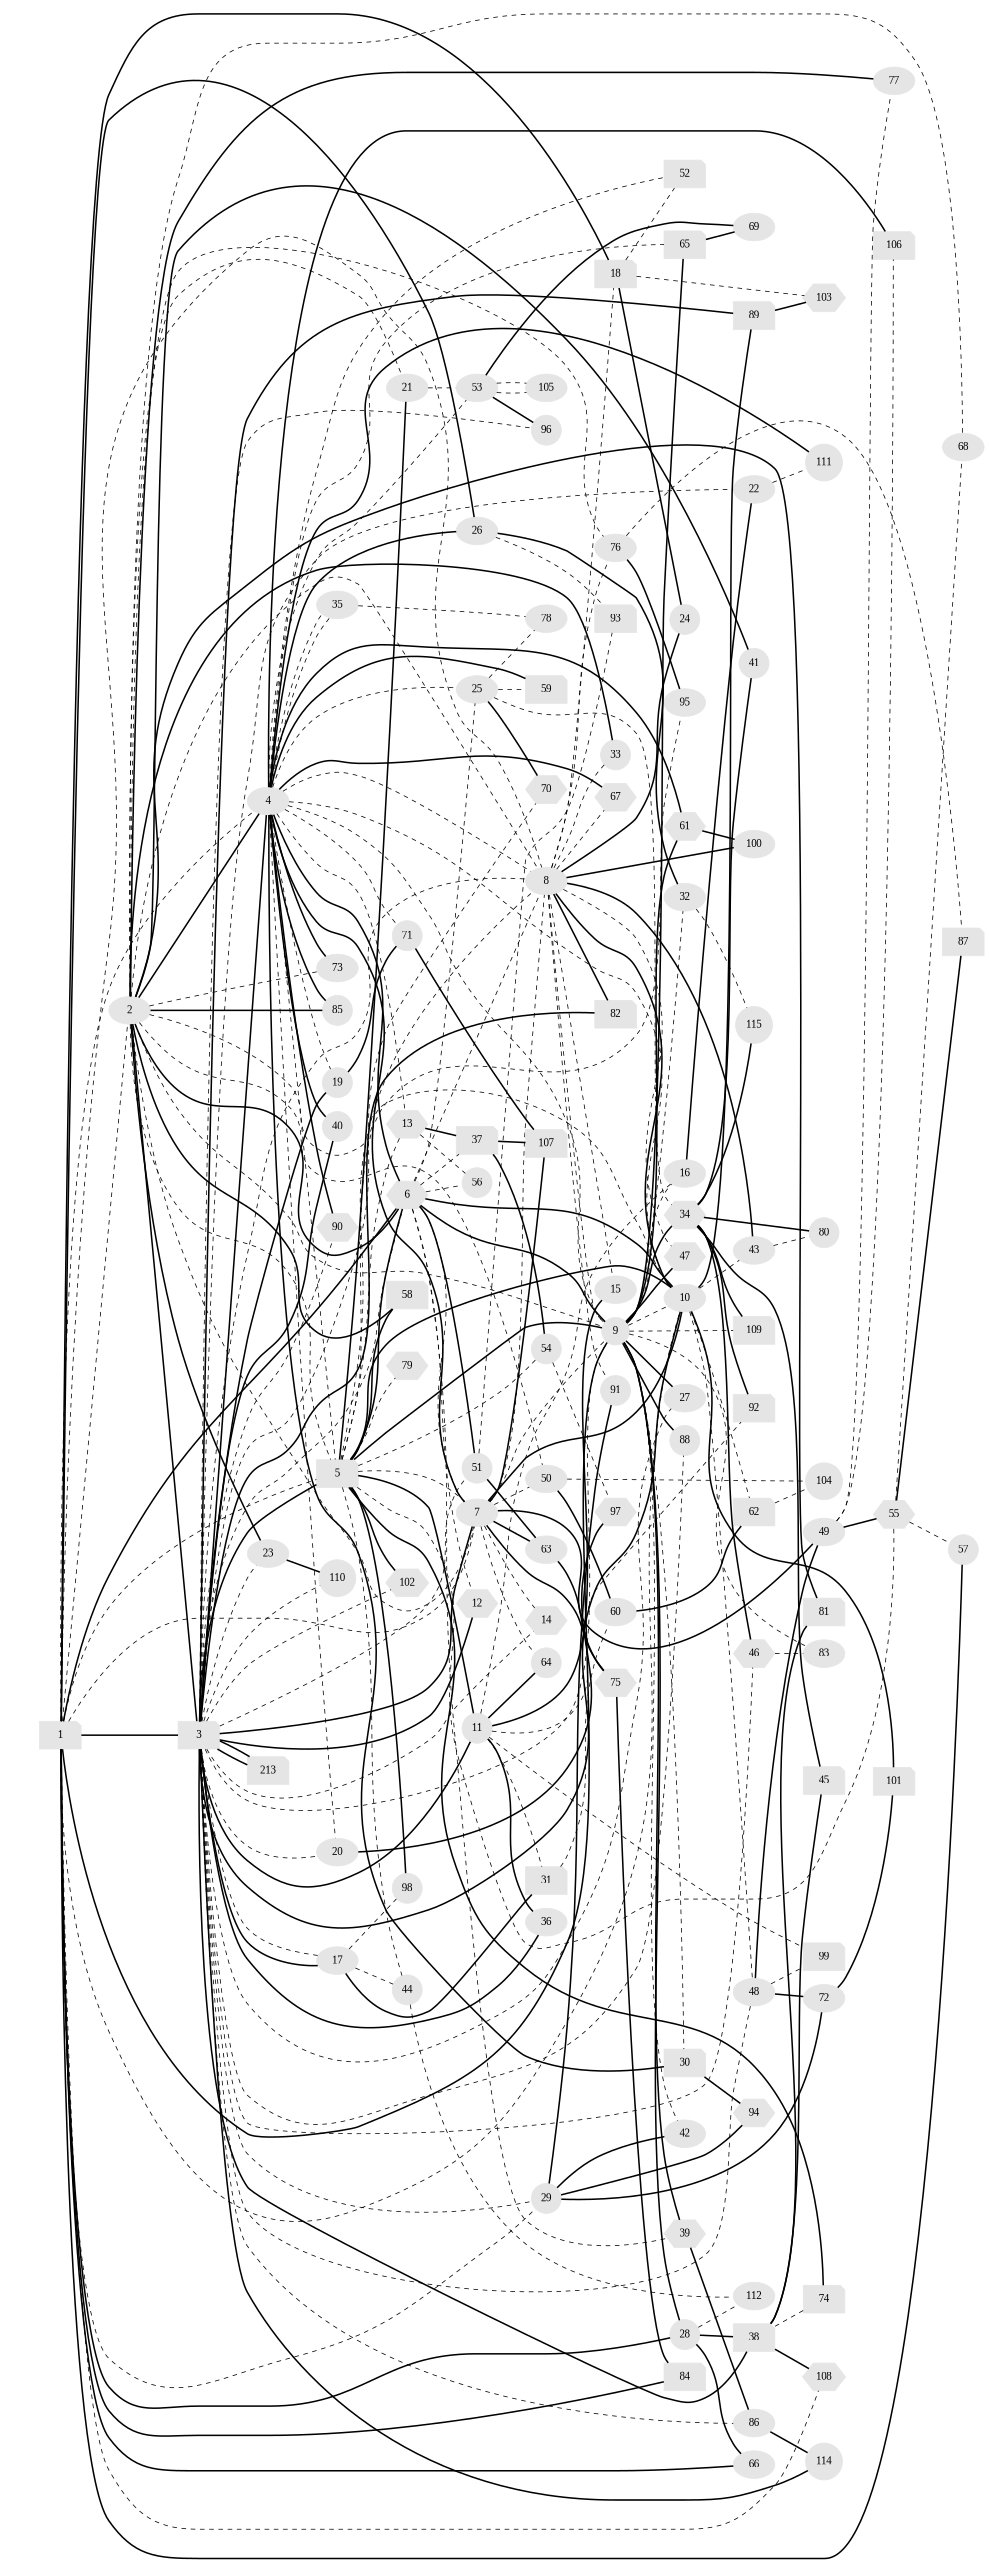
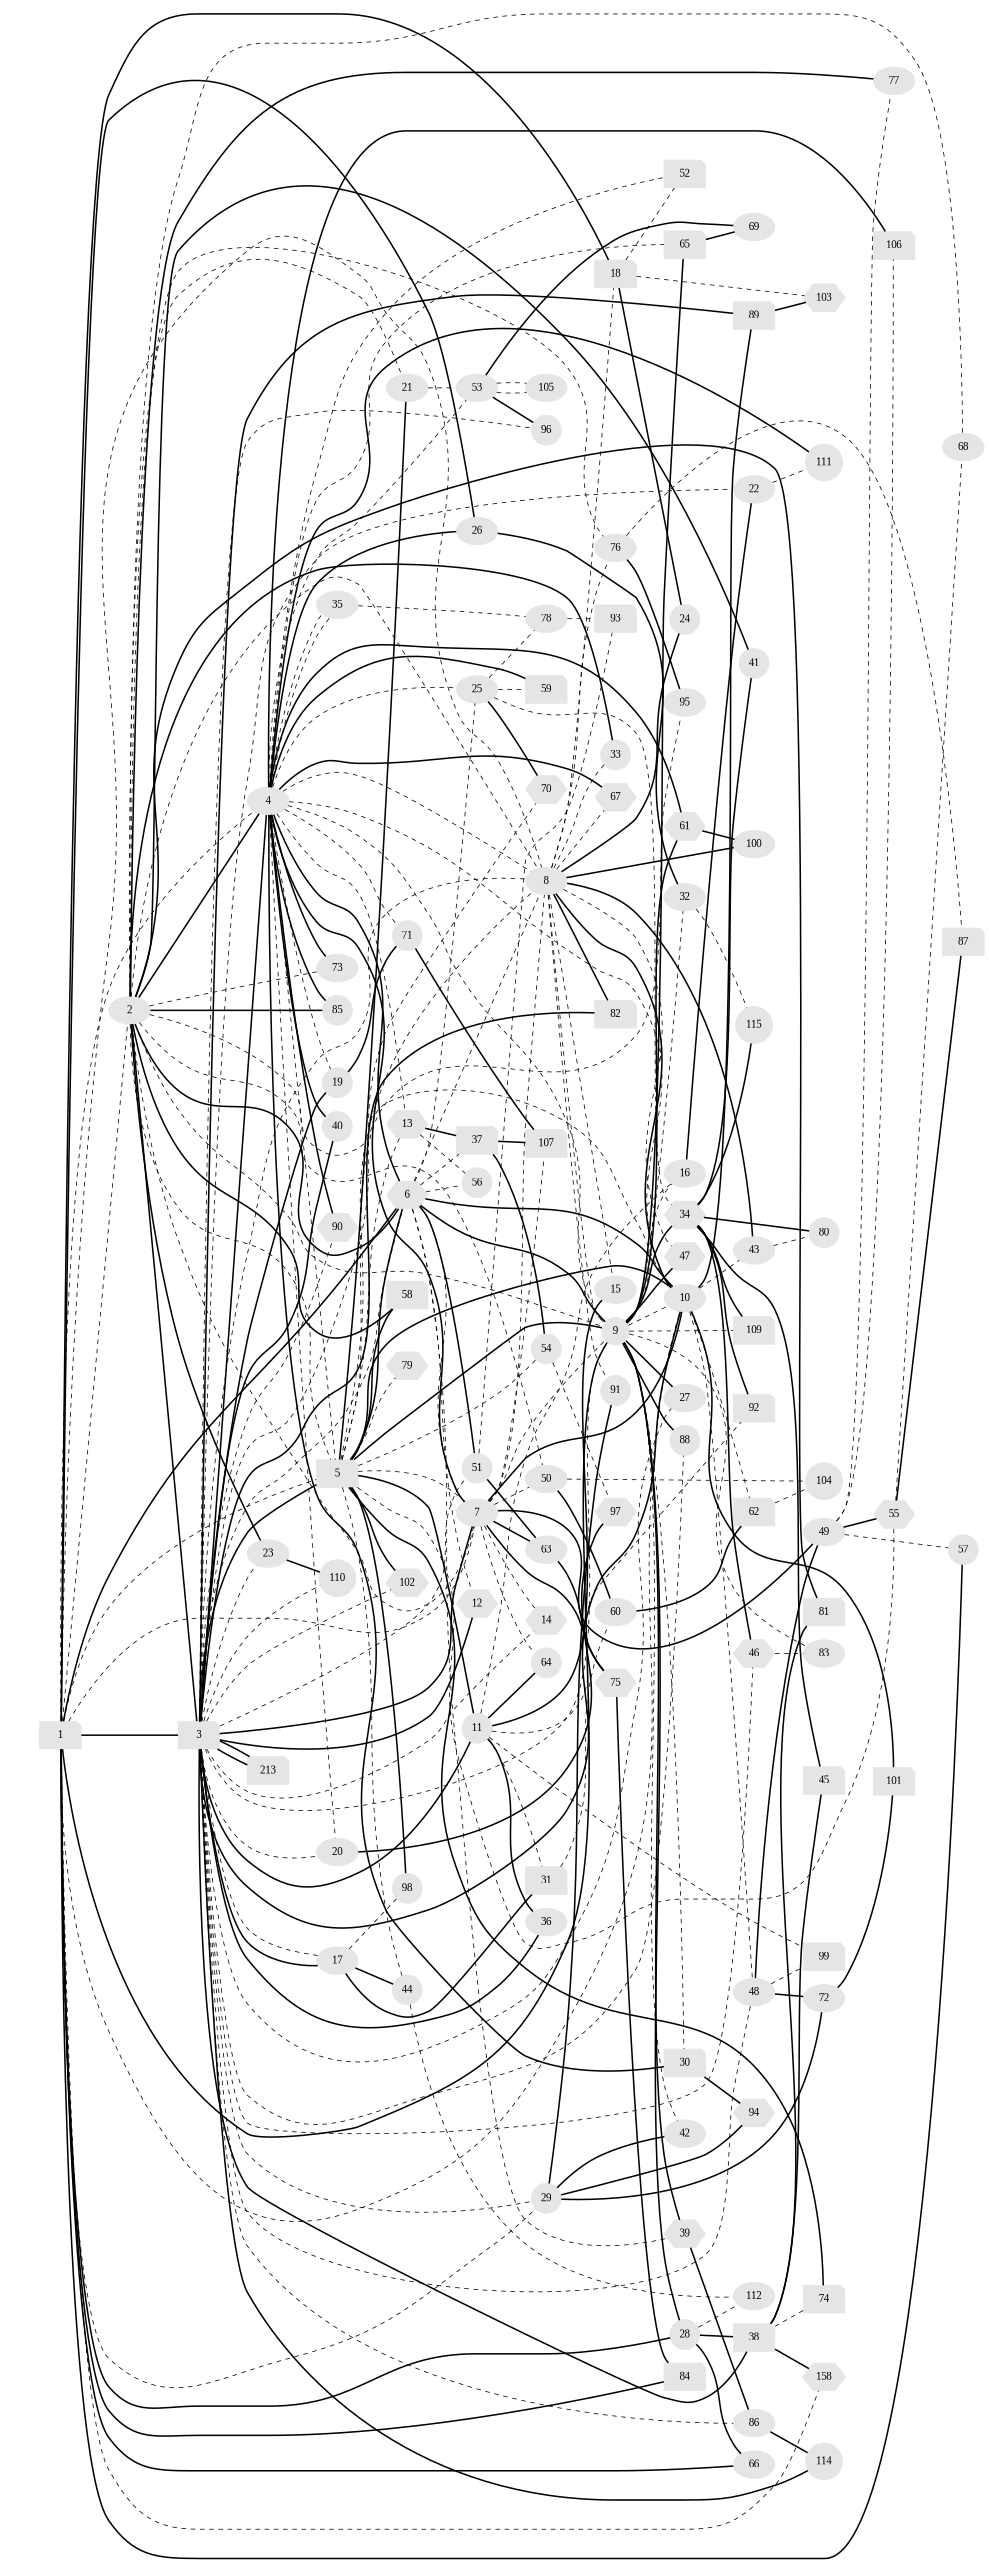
(554, 564) -> (575, 619)
(526, 1314) -> (526, 1314)
(930, 1533) -> (899, 1542)
(374, 1976) -> (374, 1976)
(824, 2377) -> (824, 2377)
